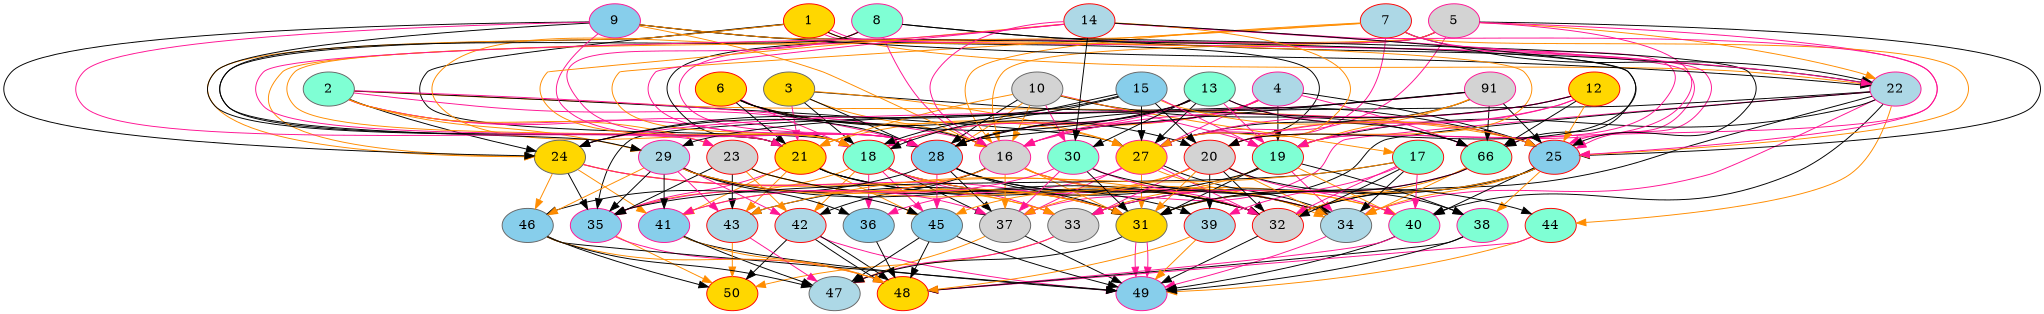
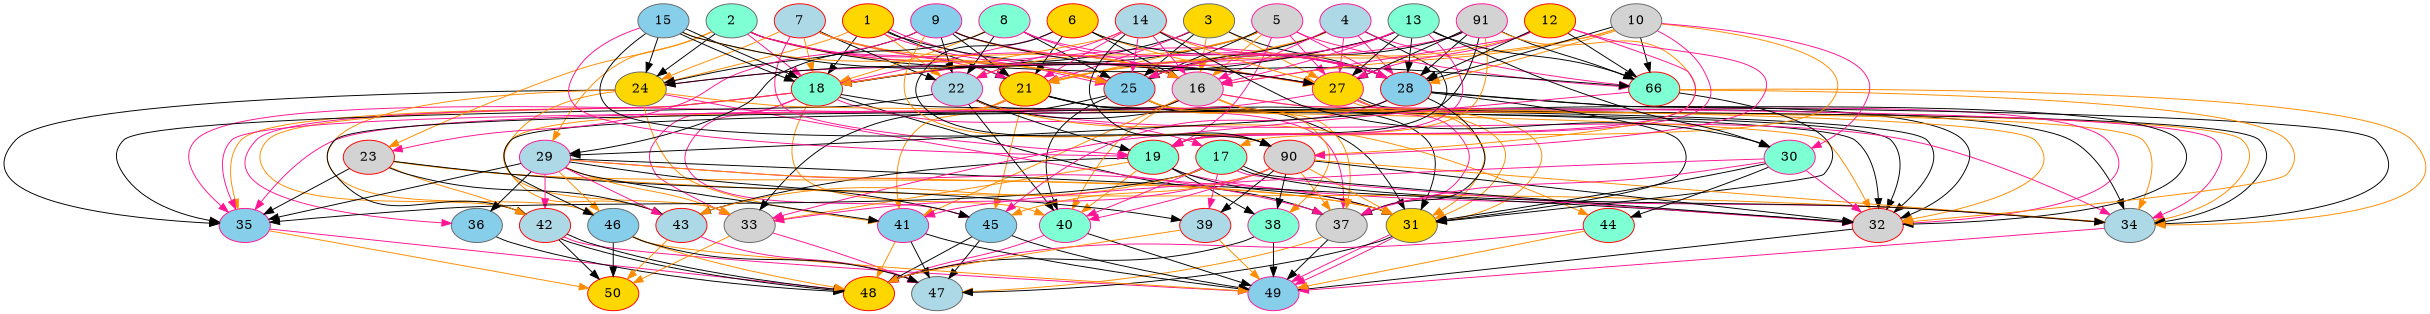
(1210, 157) -> (1290, 157)
(1010, 191) -> (775, 112)
(1102, 192) -> (1006, 122)
(826, 267) -> (934, 271)
